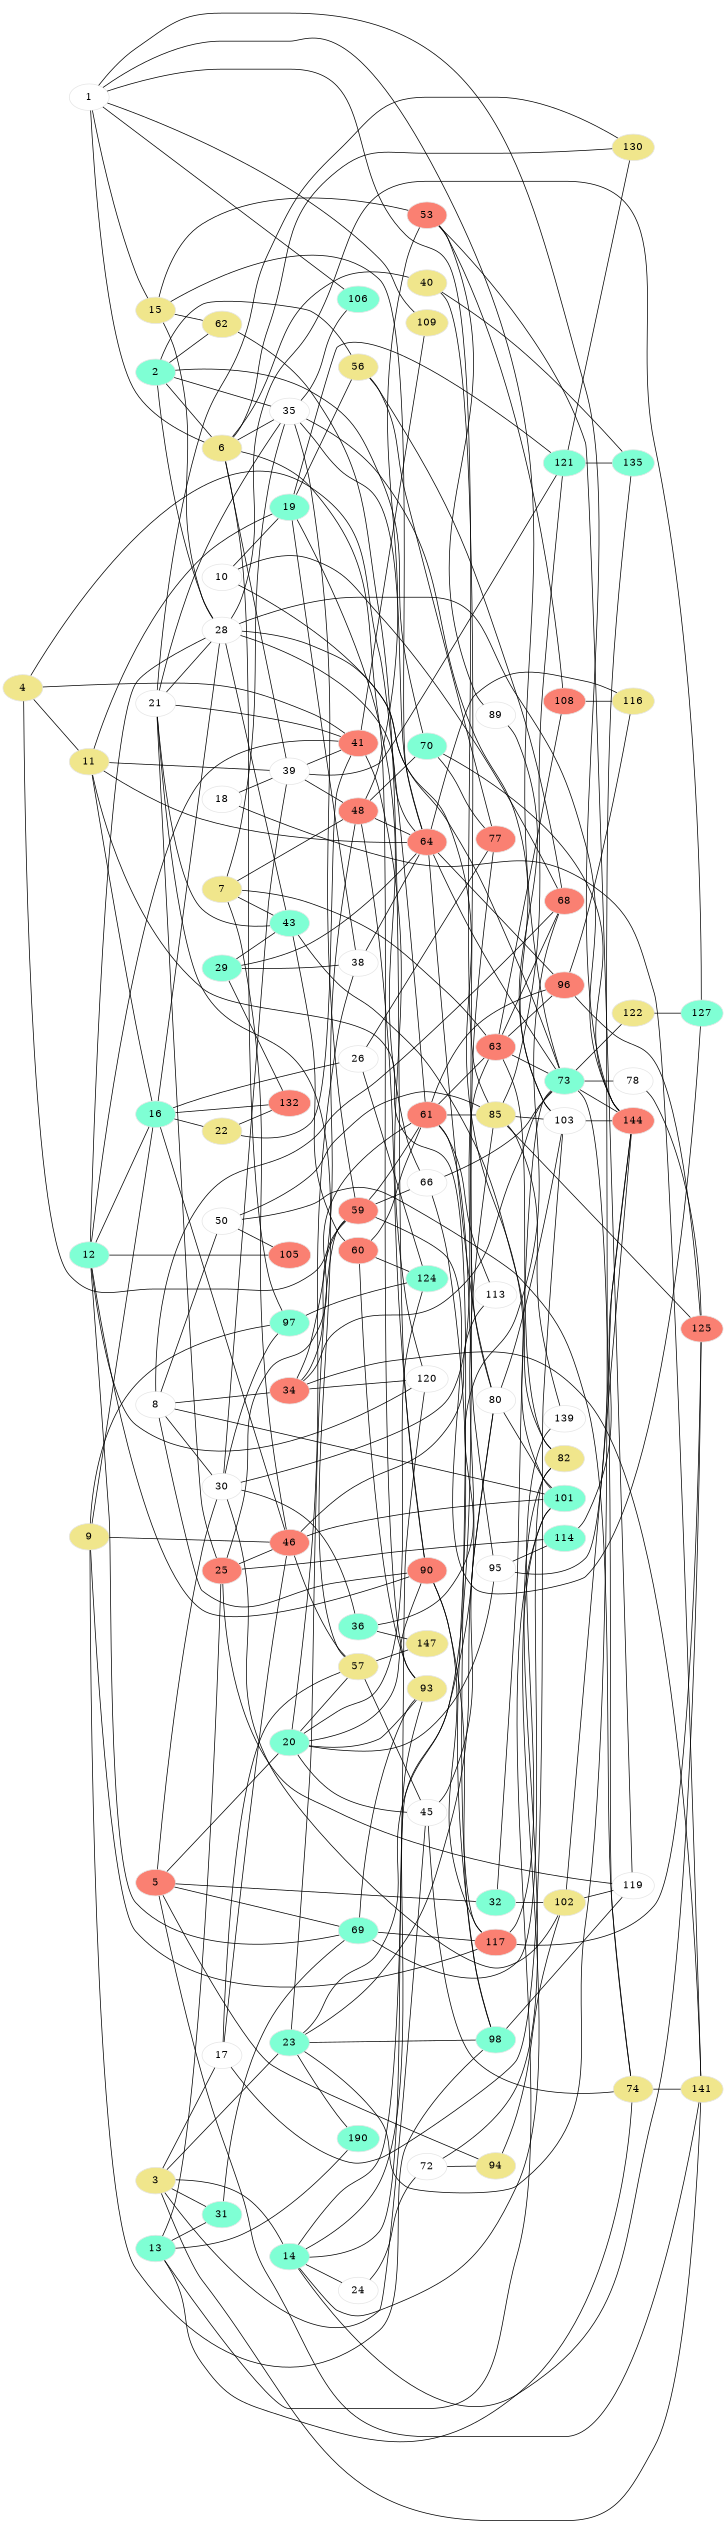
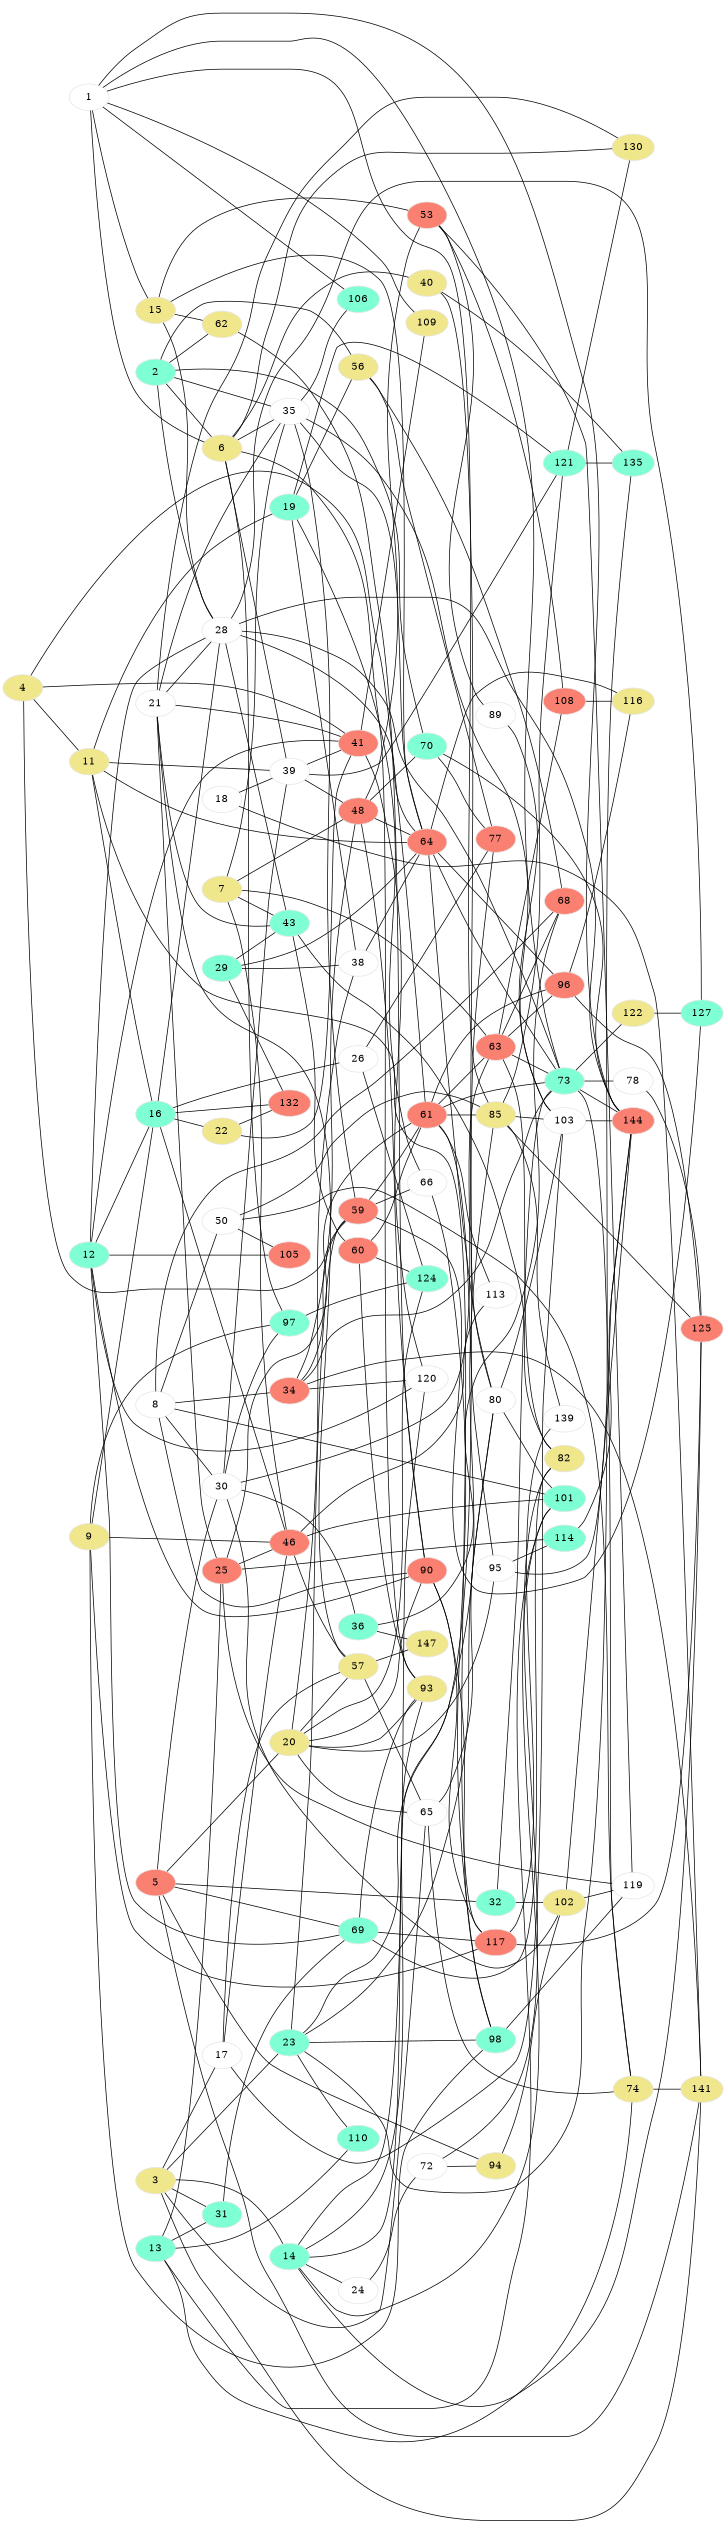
(222, 577) -> none
(506, 1143) -> (493, 1091)
(290, 1743) -> (290, 1743)
(427, 1813) -> (427, 1813)
(358, 2139) -> (358, 2139)
